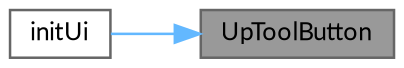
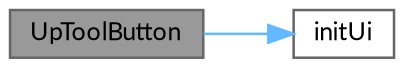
(143, 34) -> (236, 34)
